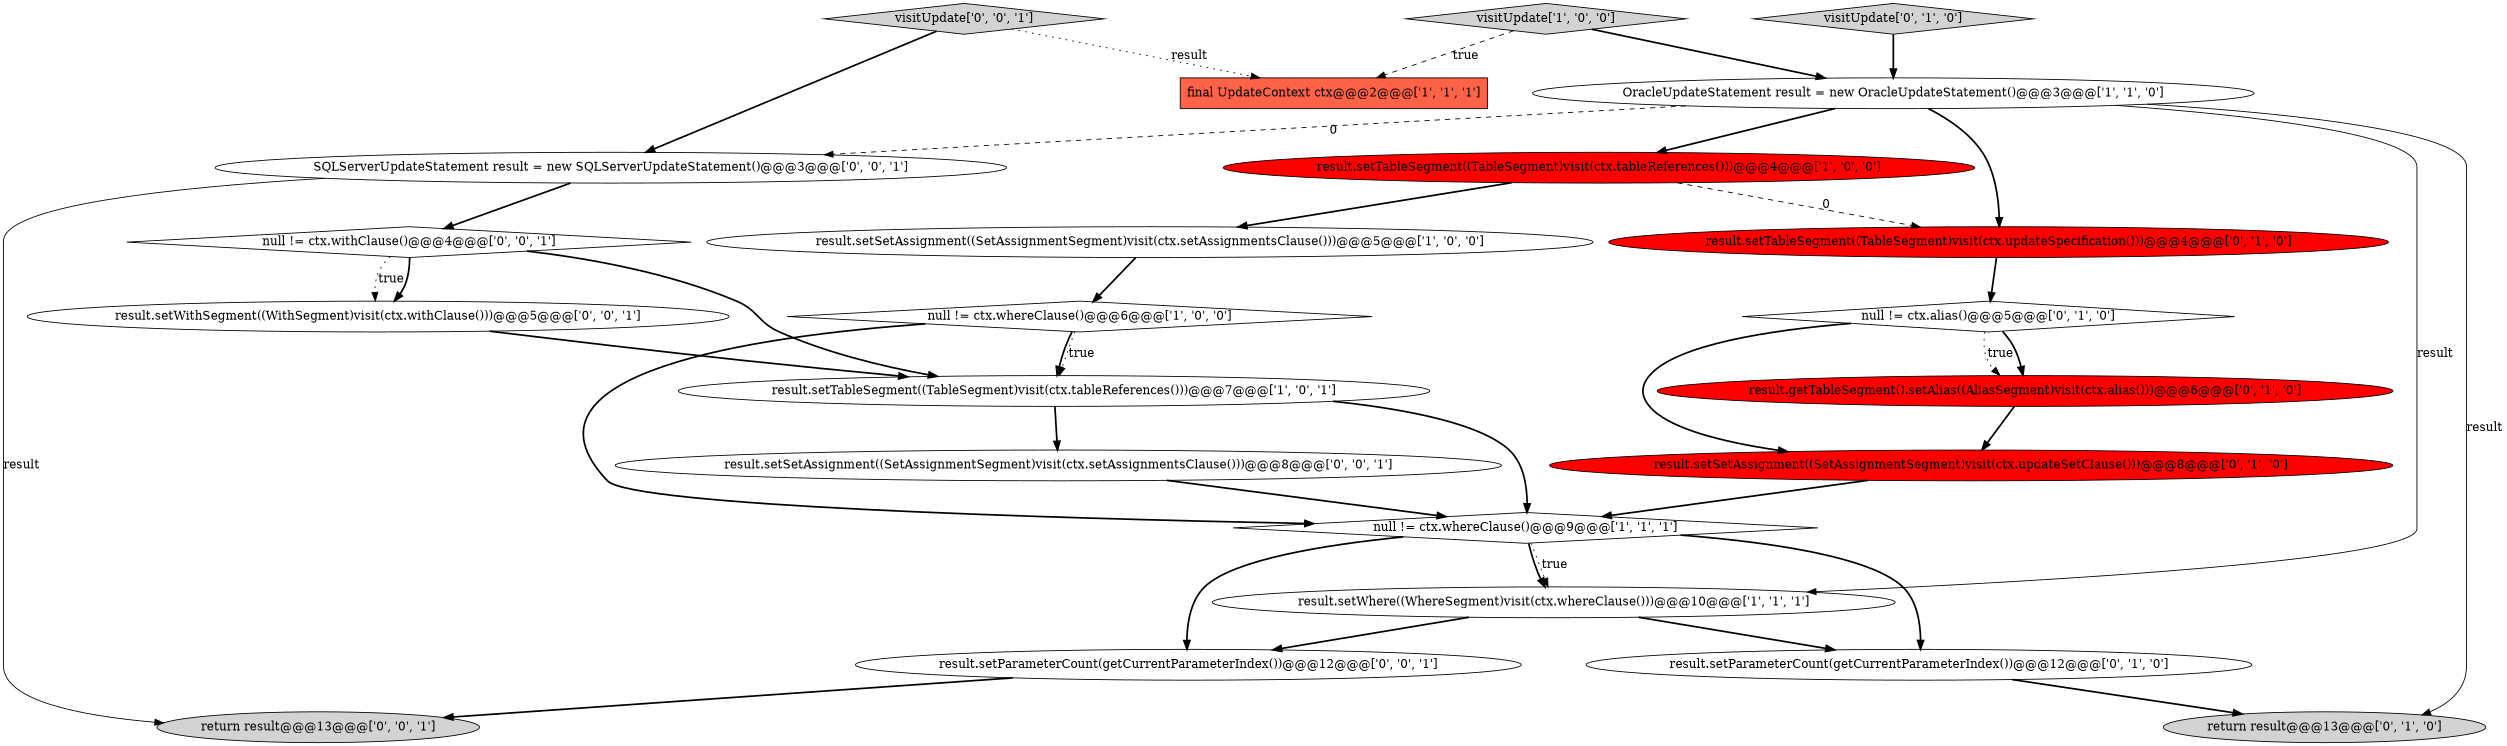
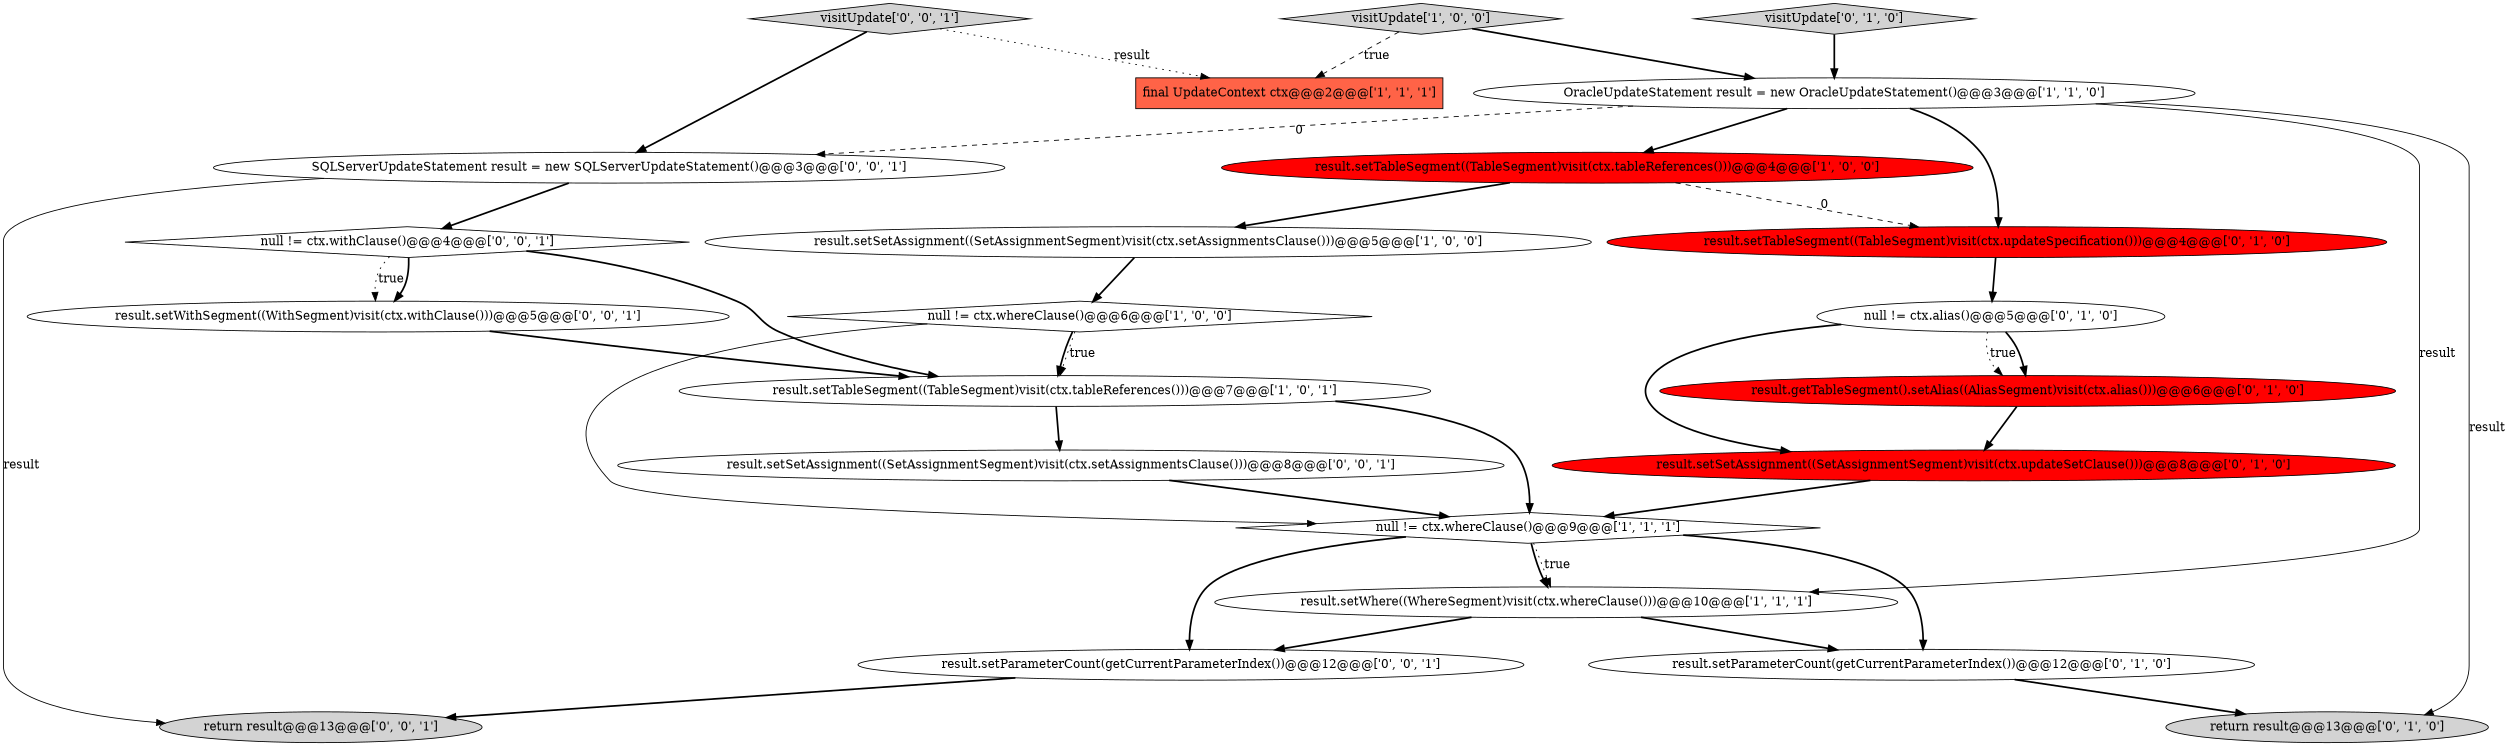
(1988, 317) -> (1991, 317)
(740, 502) -> (743, 502)
